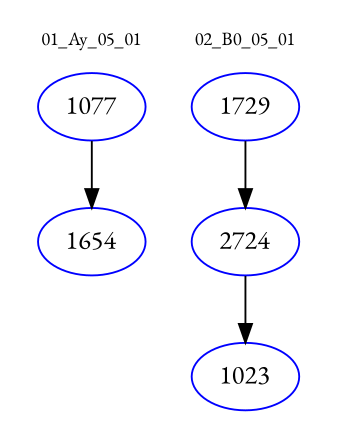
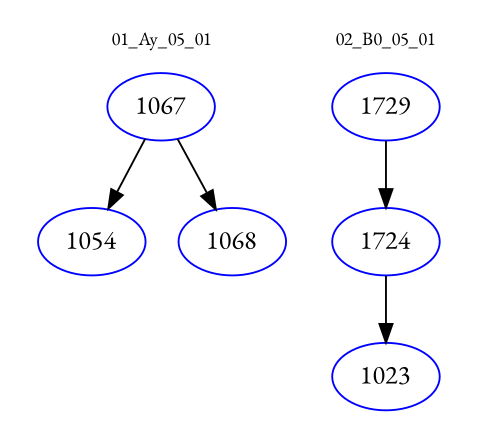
(92, 107) -> (161, 107)
(92, 242) -> (92, 242)
none -> (232, 242)
(245, 242) -> (386, 242)
